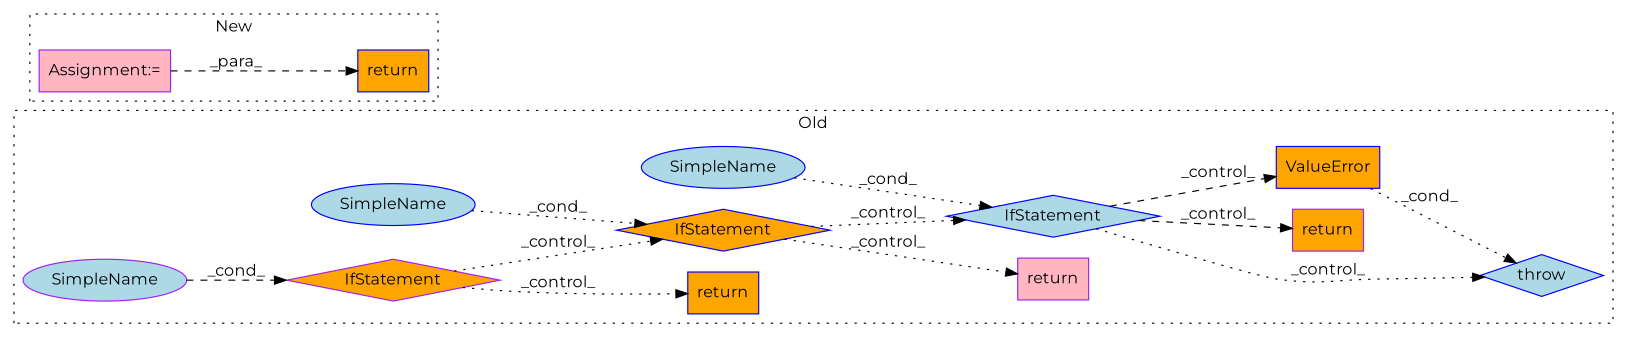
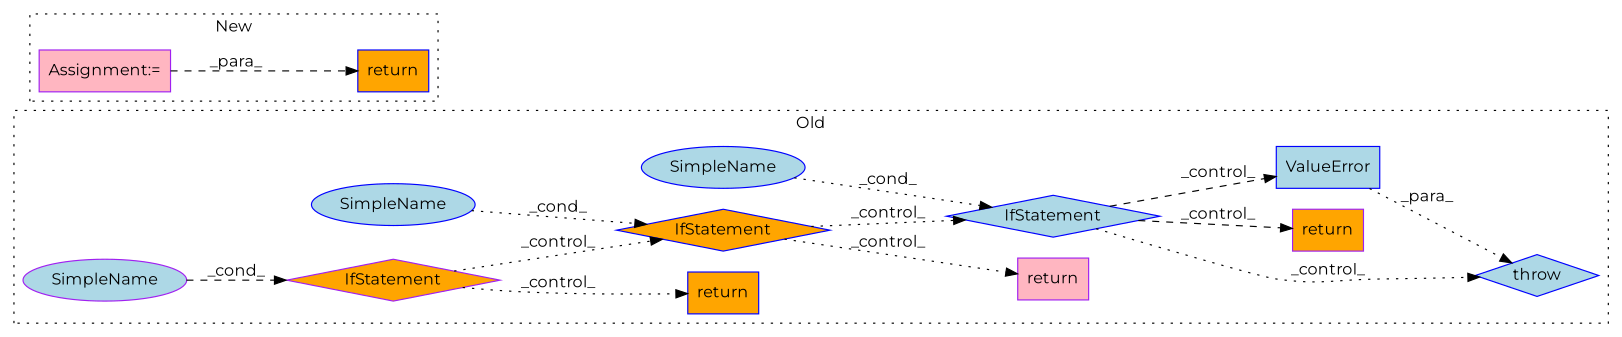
(1328, 167) -> (1328, 167)
(1430, 197) -> (1427, 197)
